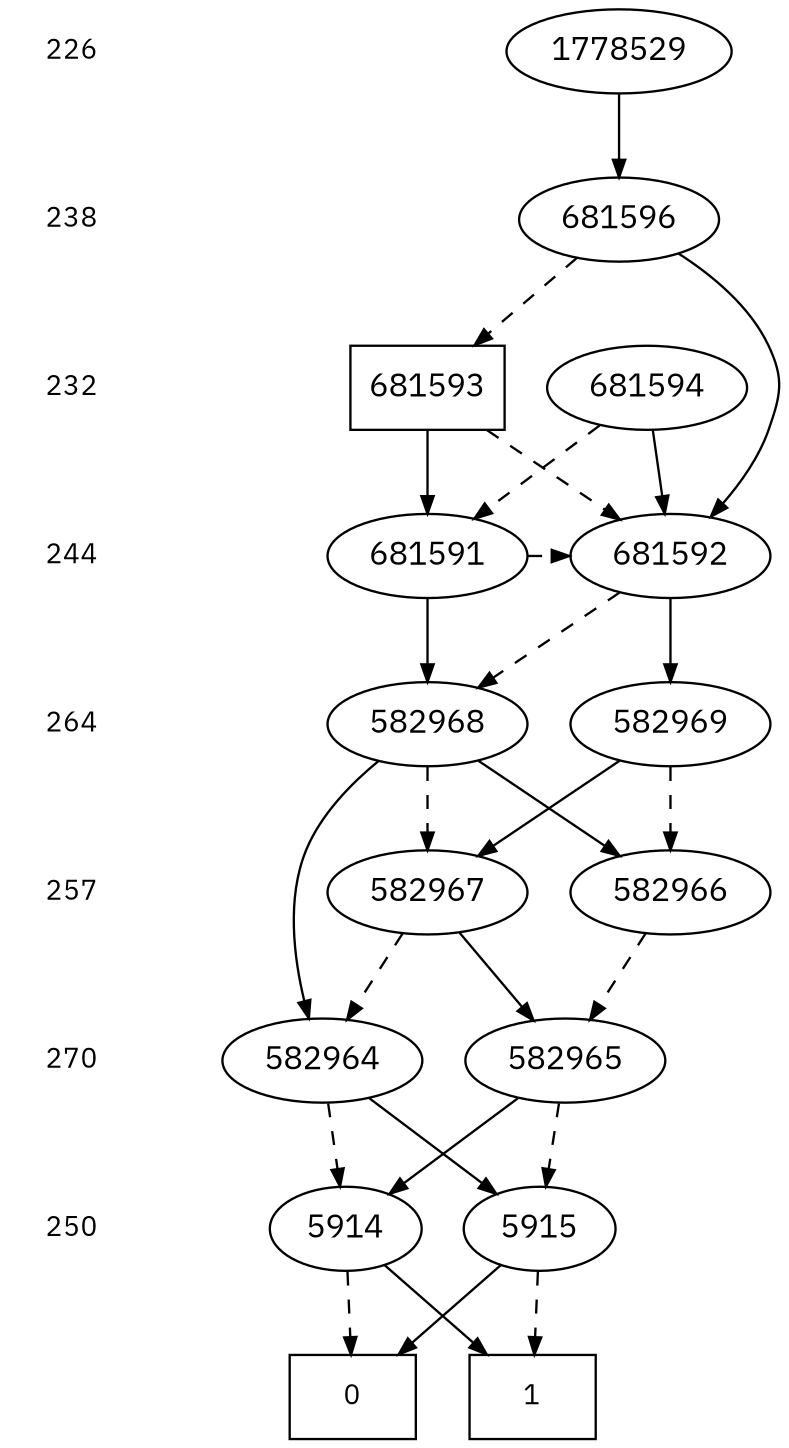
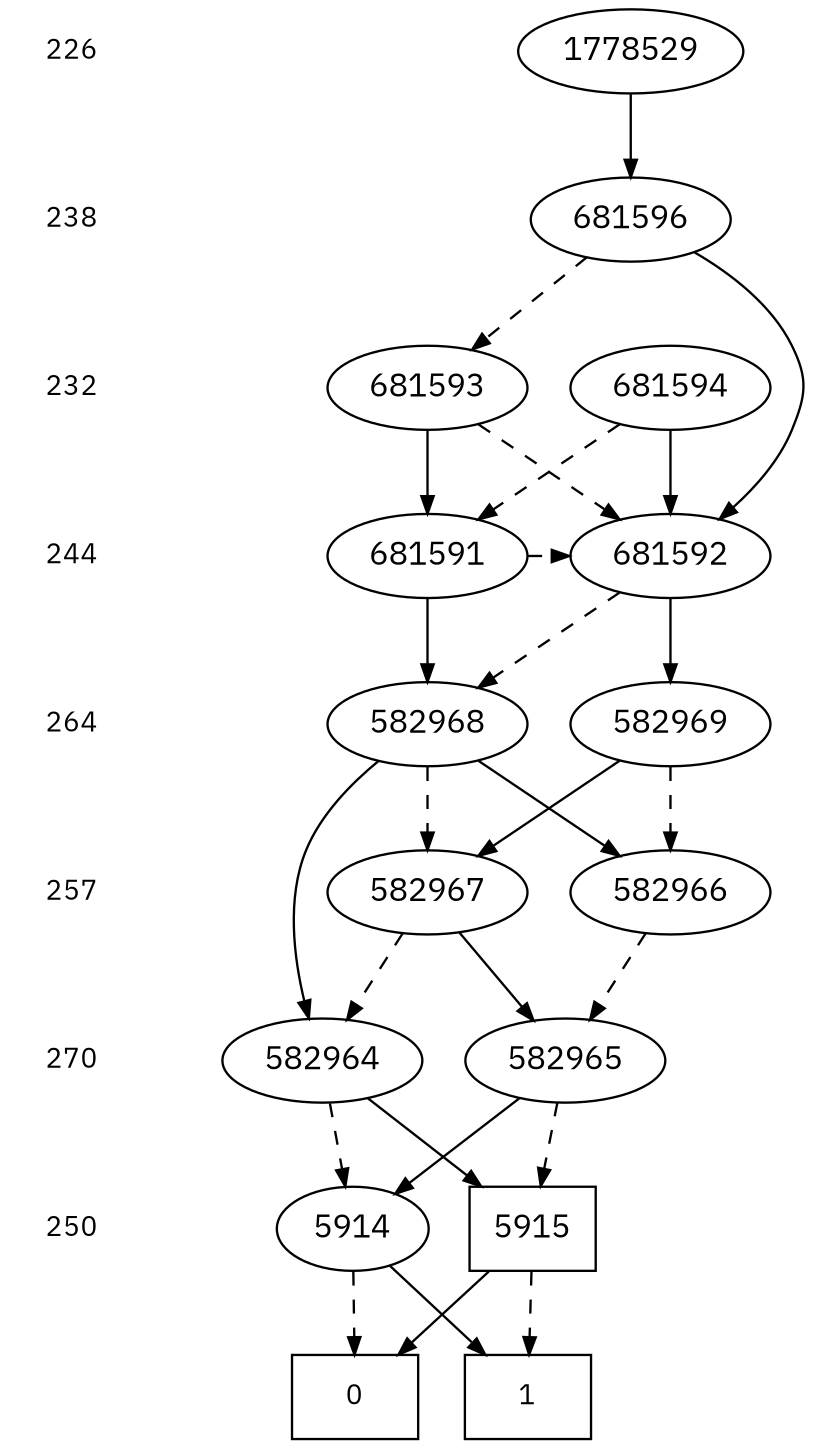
(428, 388) -> (428, 388)
(540, 1229) -> (533, 1229)
